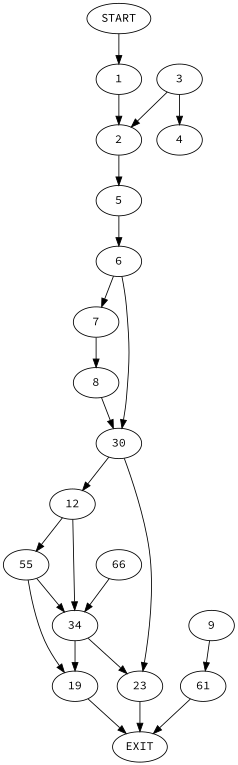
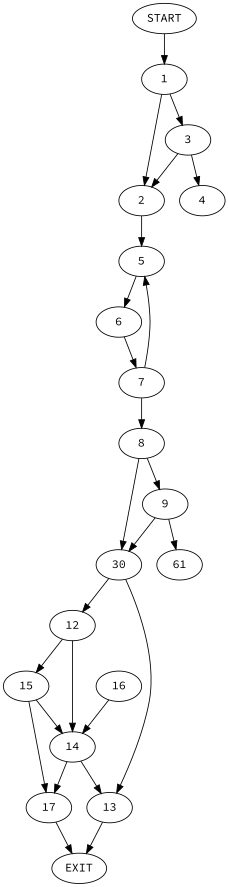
none -> (175, 106)
none -> (150, 326)
(129, 348) -> (145, 531)
none -> (152, 470)
(26, 565) -> (26, 686)
(119, 565) -> (119, 686)
(75, 626) -> (73, 747)
(75, 686) -> (49, 808)
(140, 686) -> (110, 808)
(175, 713) -> none
